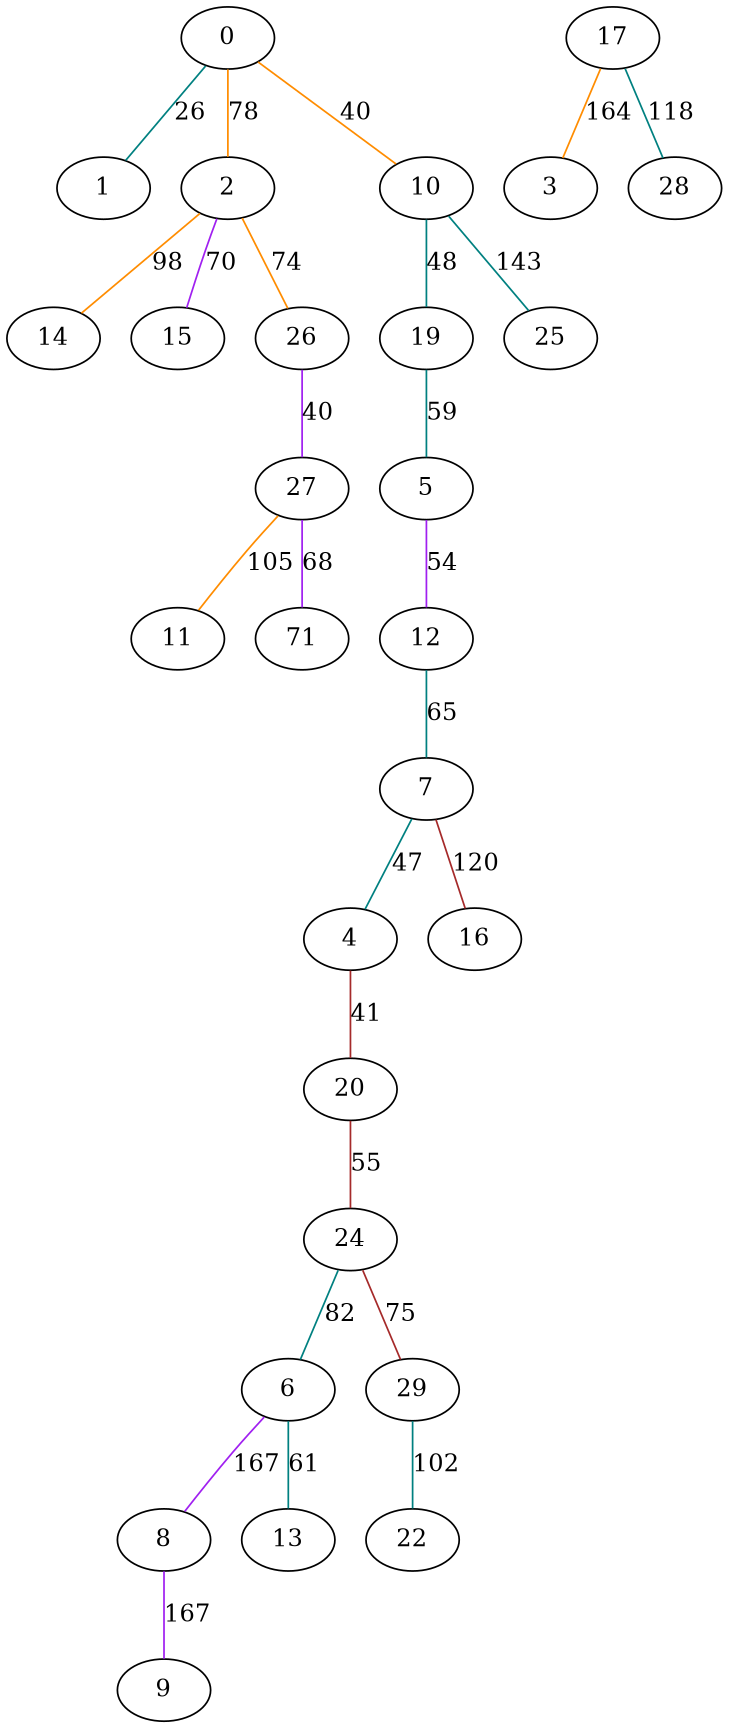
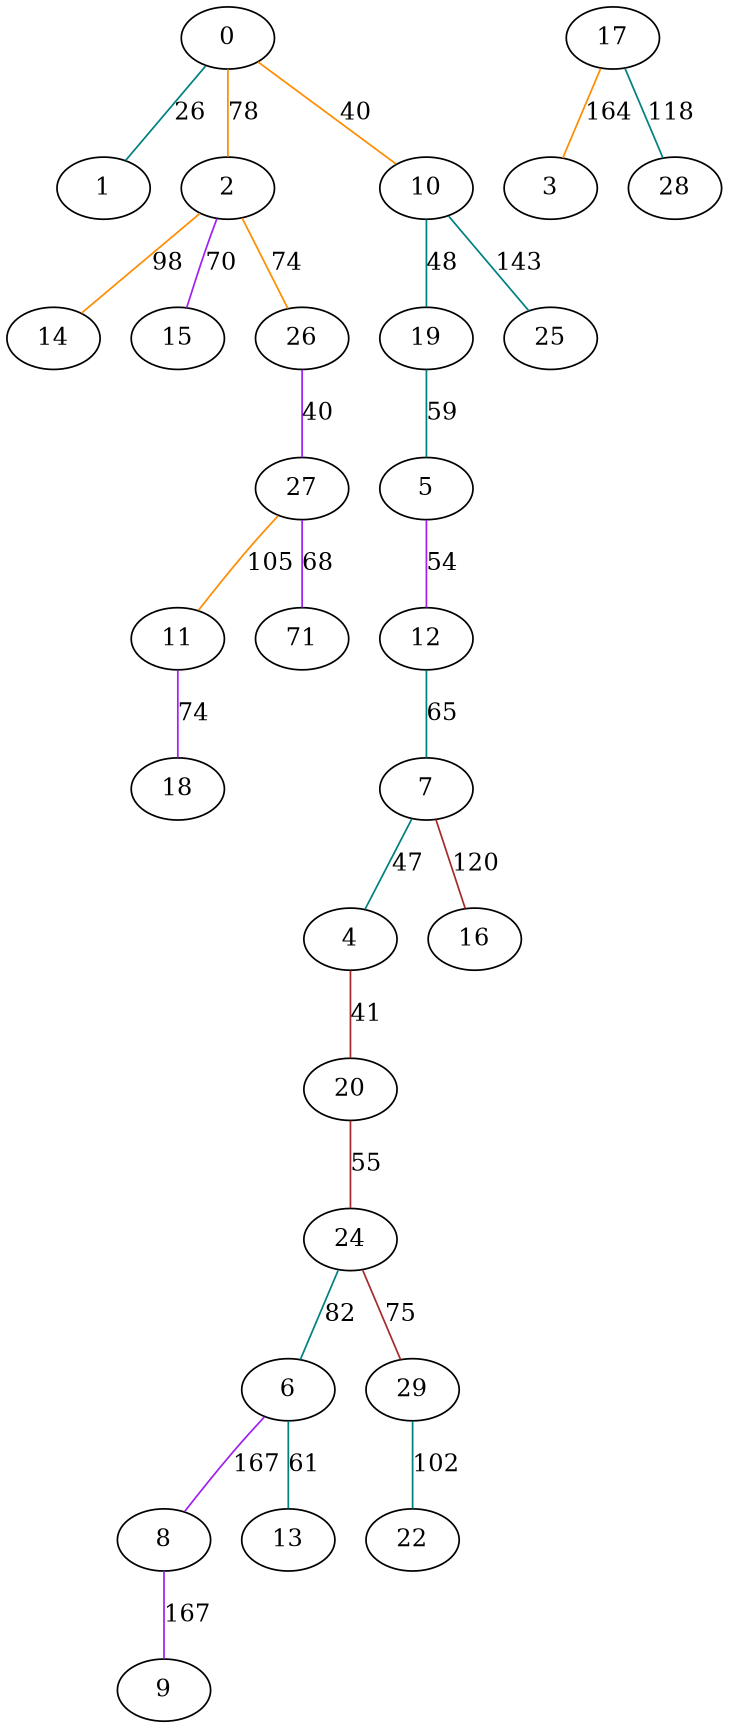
none -> (178, 789)
